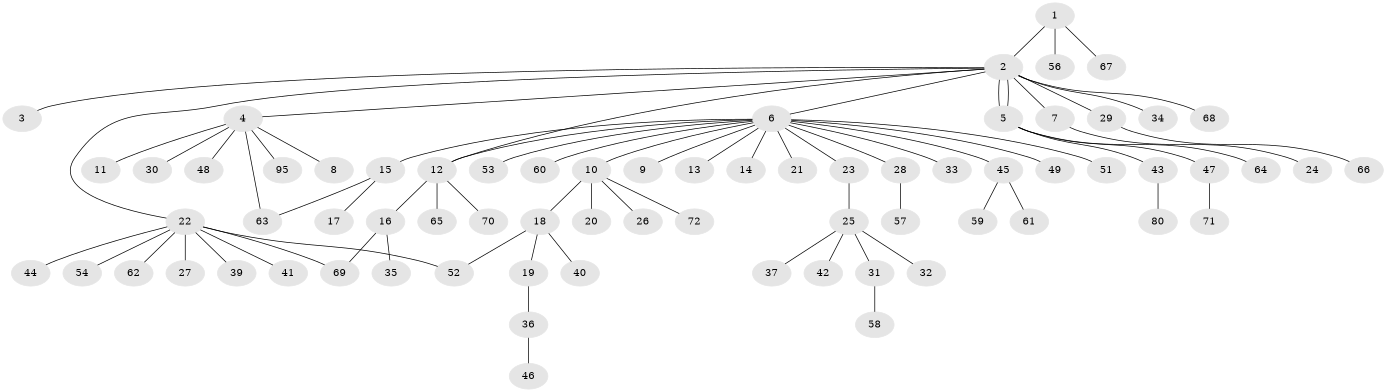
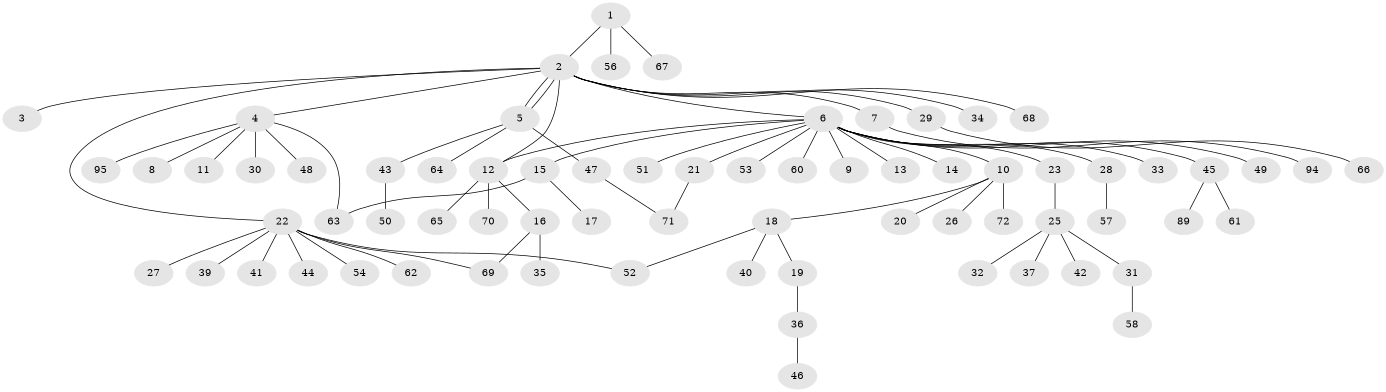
(1313, 170) -> (1313, 170)
none -> (682, 196)
(978, 222) -> (1184, 222)
(1158, 222) -> (386, 222)
